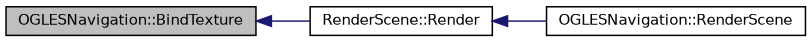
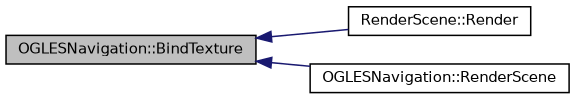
(527, 21) -> (291, 64)
